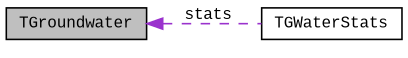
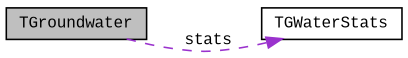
(212, 24) -> (196, 51)
